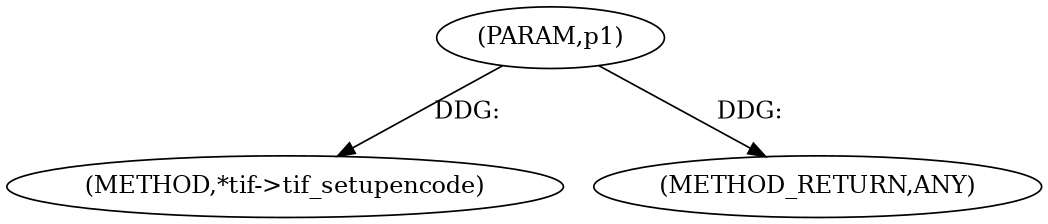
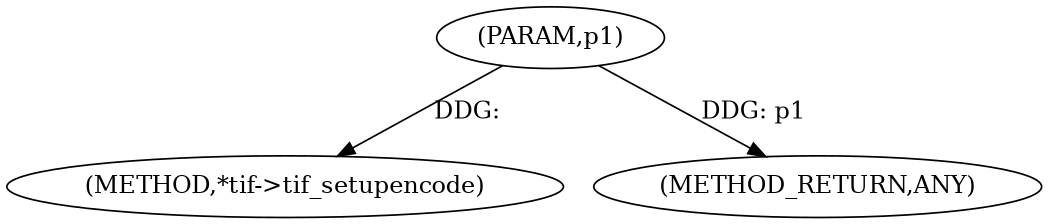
(754, 112) -> (754, 112)
